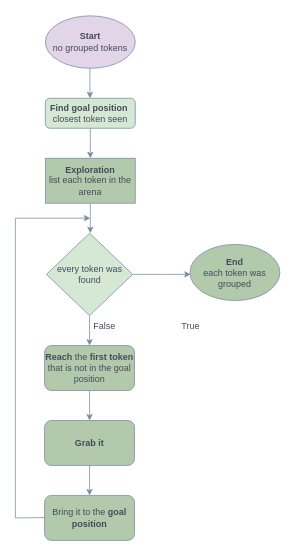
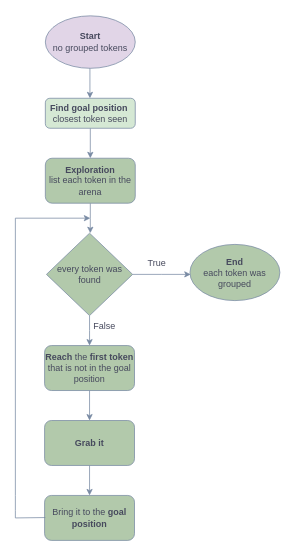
(90, 180) -> (90, 180)
(90, 274) -> (90, 274)
(191, 327) -> (157, 263)
